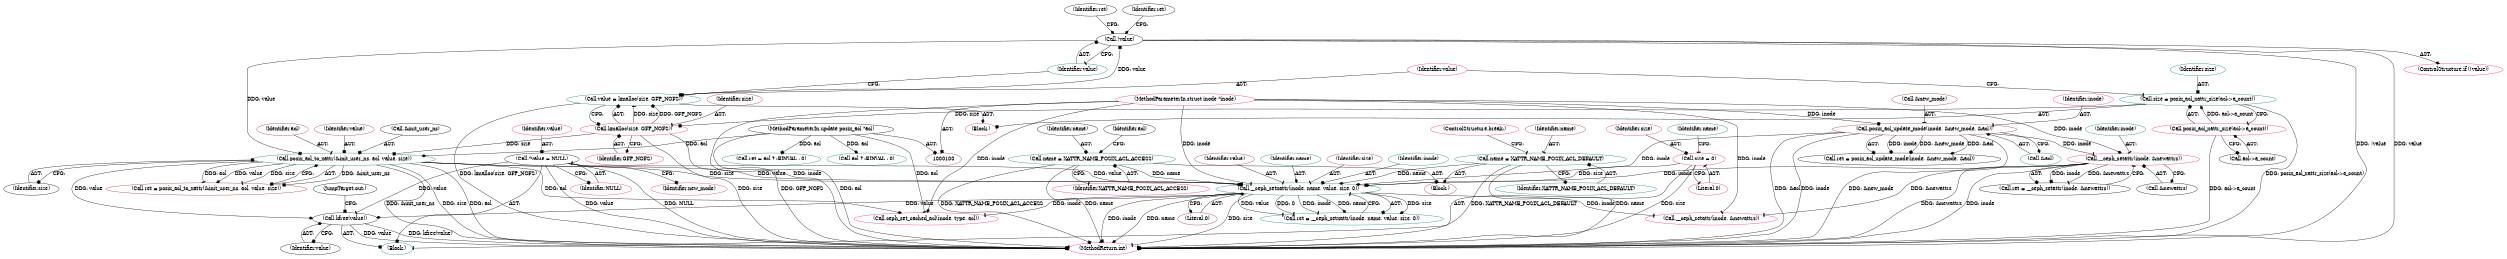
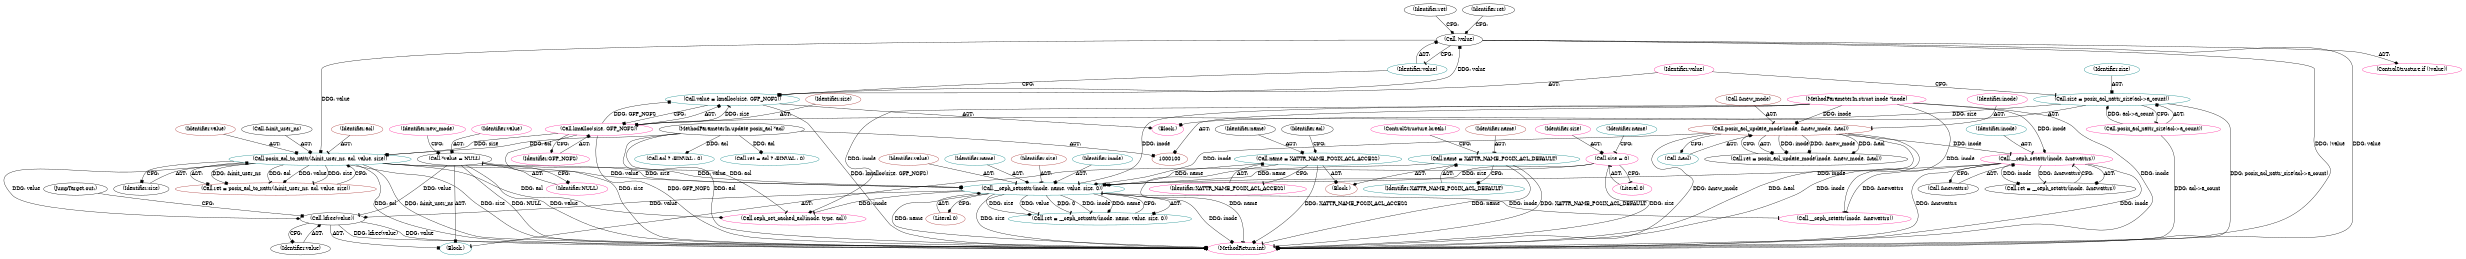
none -> (1744, 148)
(2253, 159) -> none
(644, 171) -> (430, 145)
